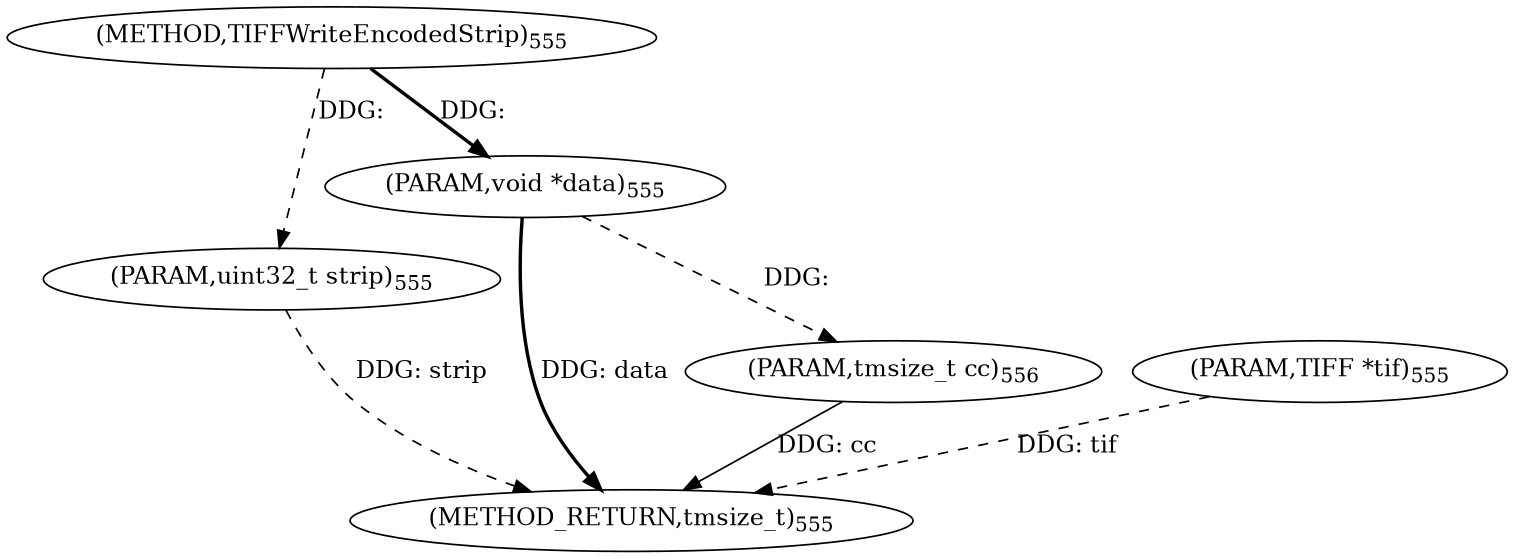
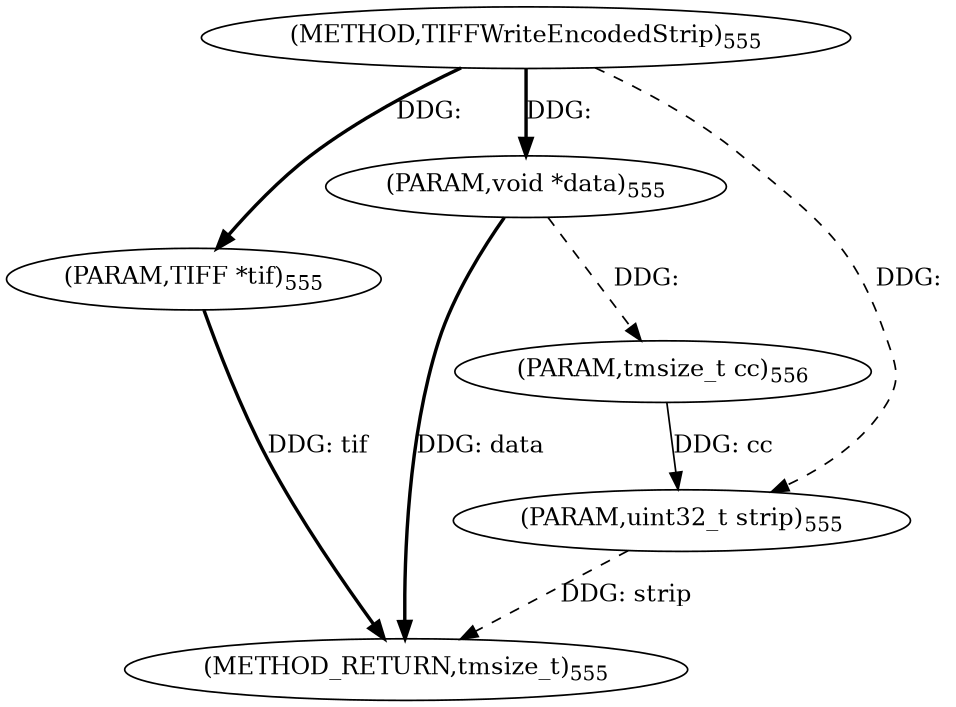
none -> (335, 138)
(771, 442) -> (671, 438)
(991, 443) -> (276, 474)
